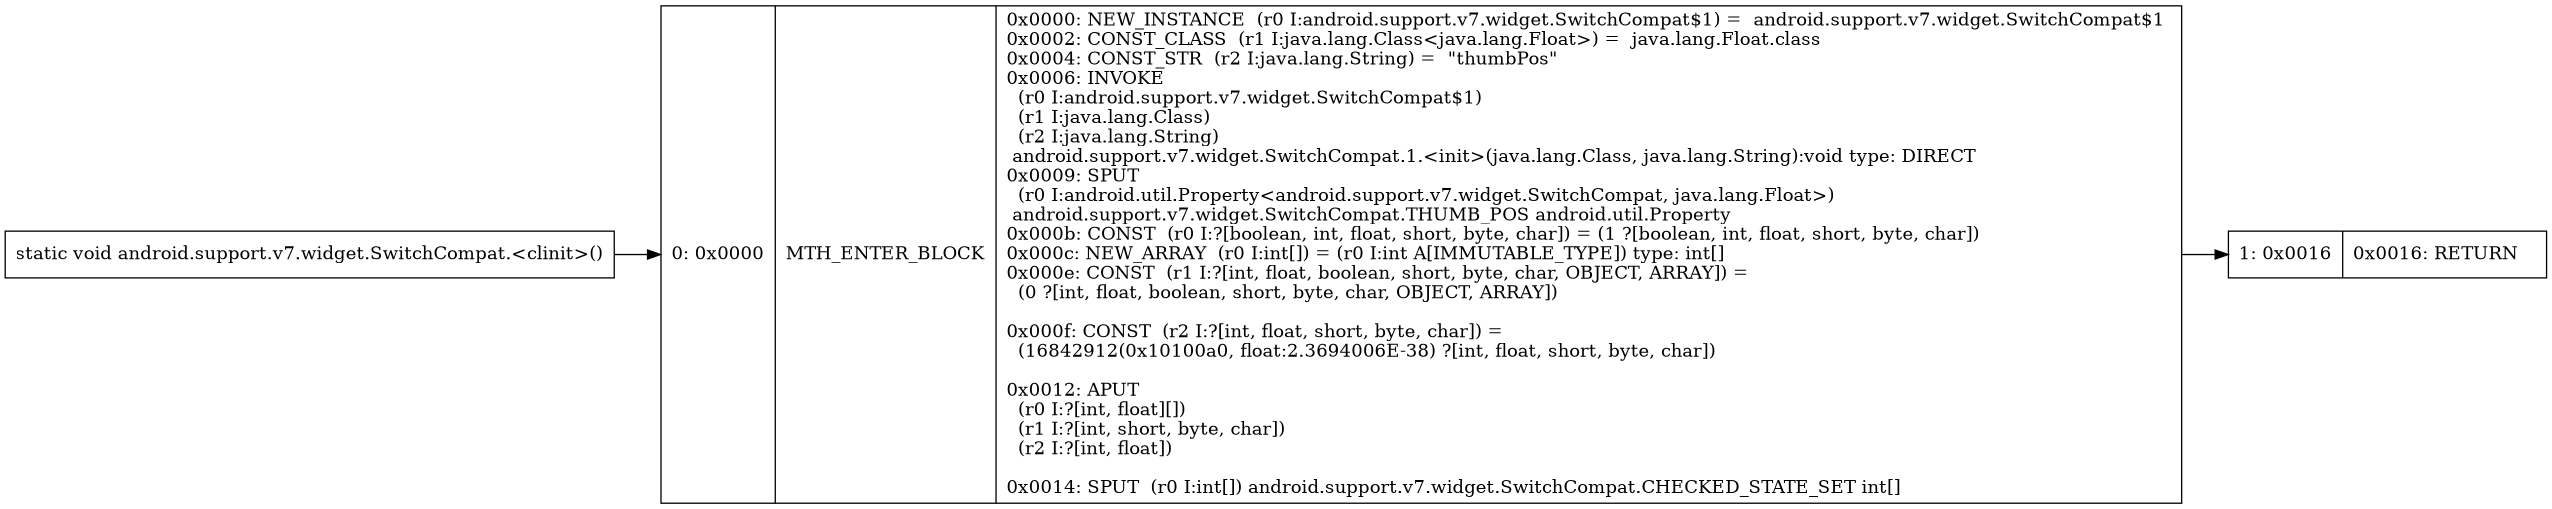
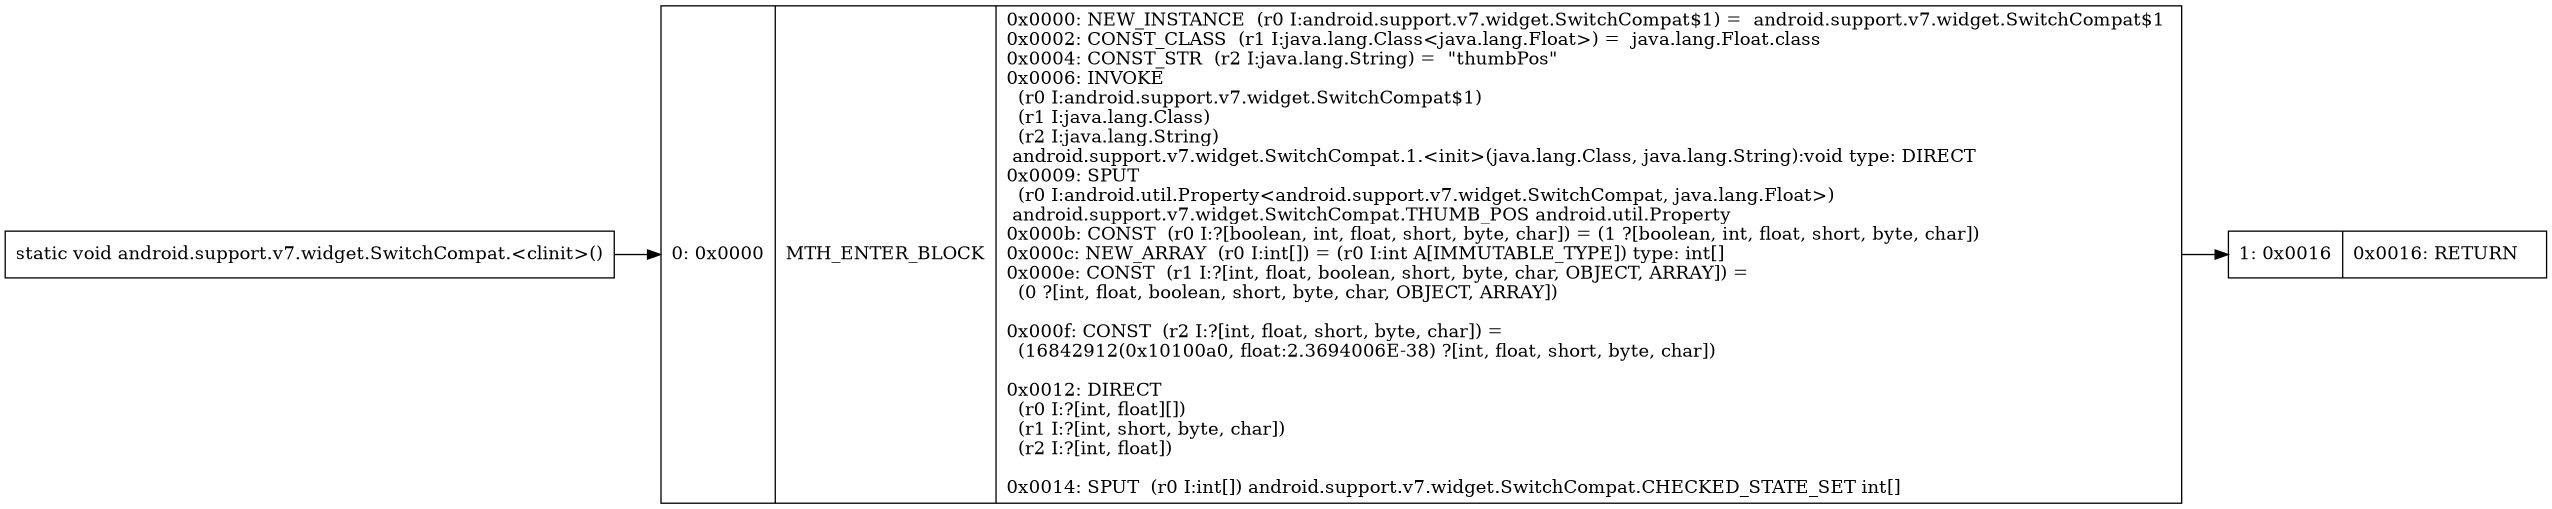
(1079, 390) -> (1090, 390)
